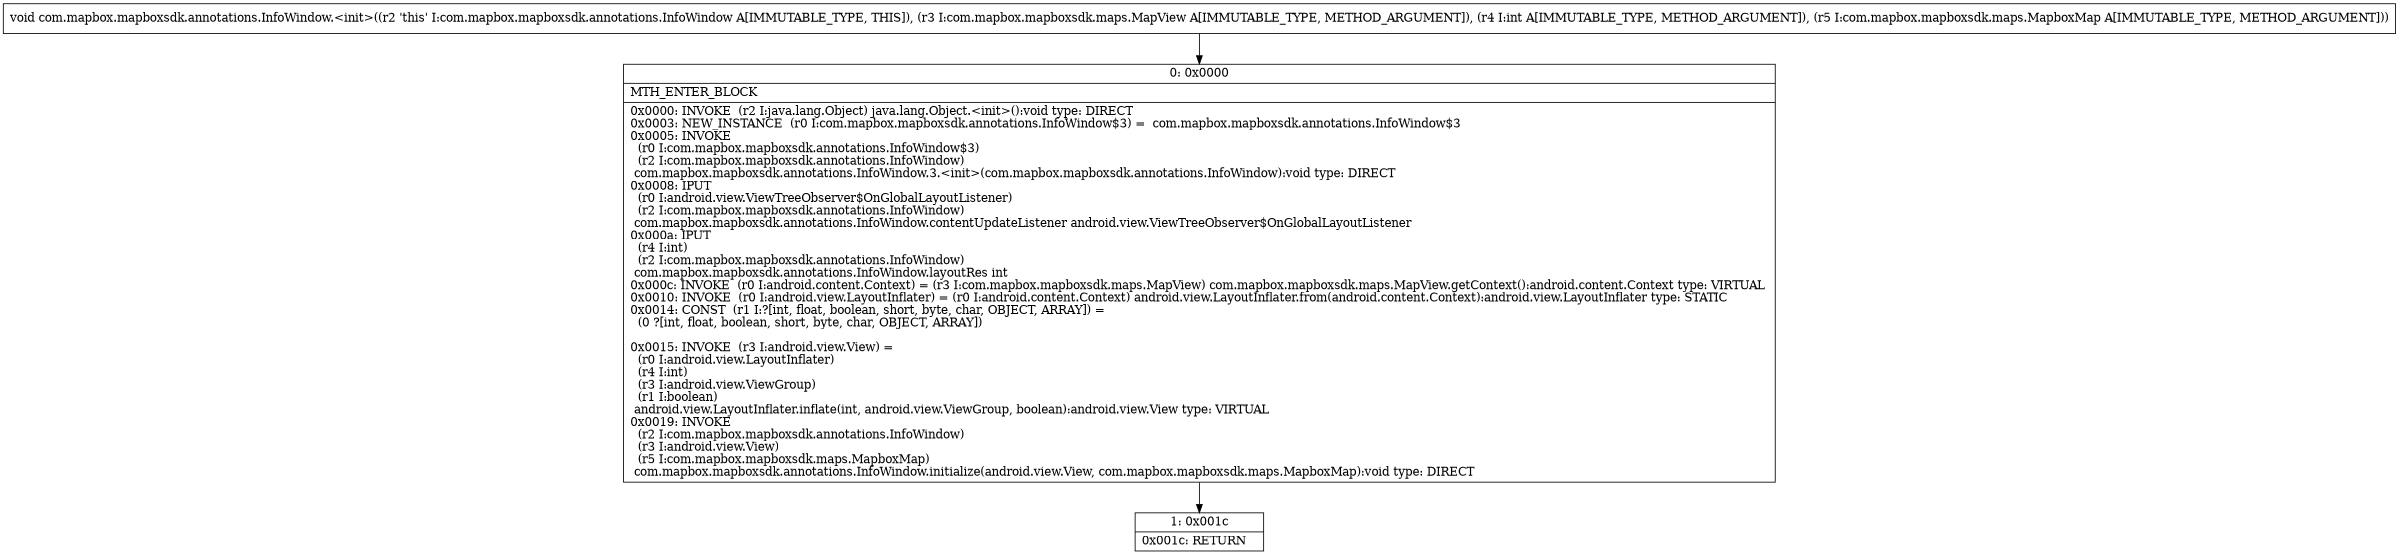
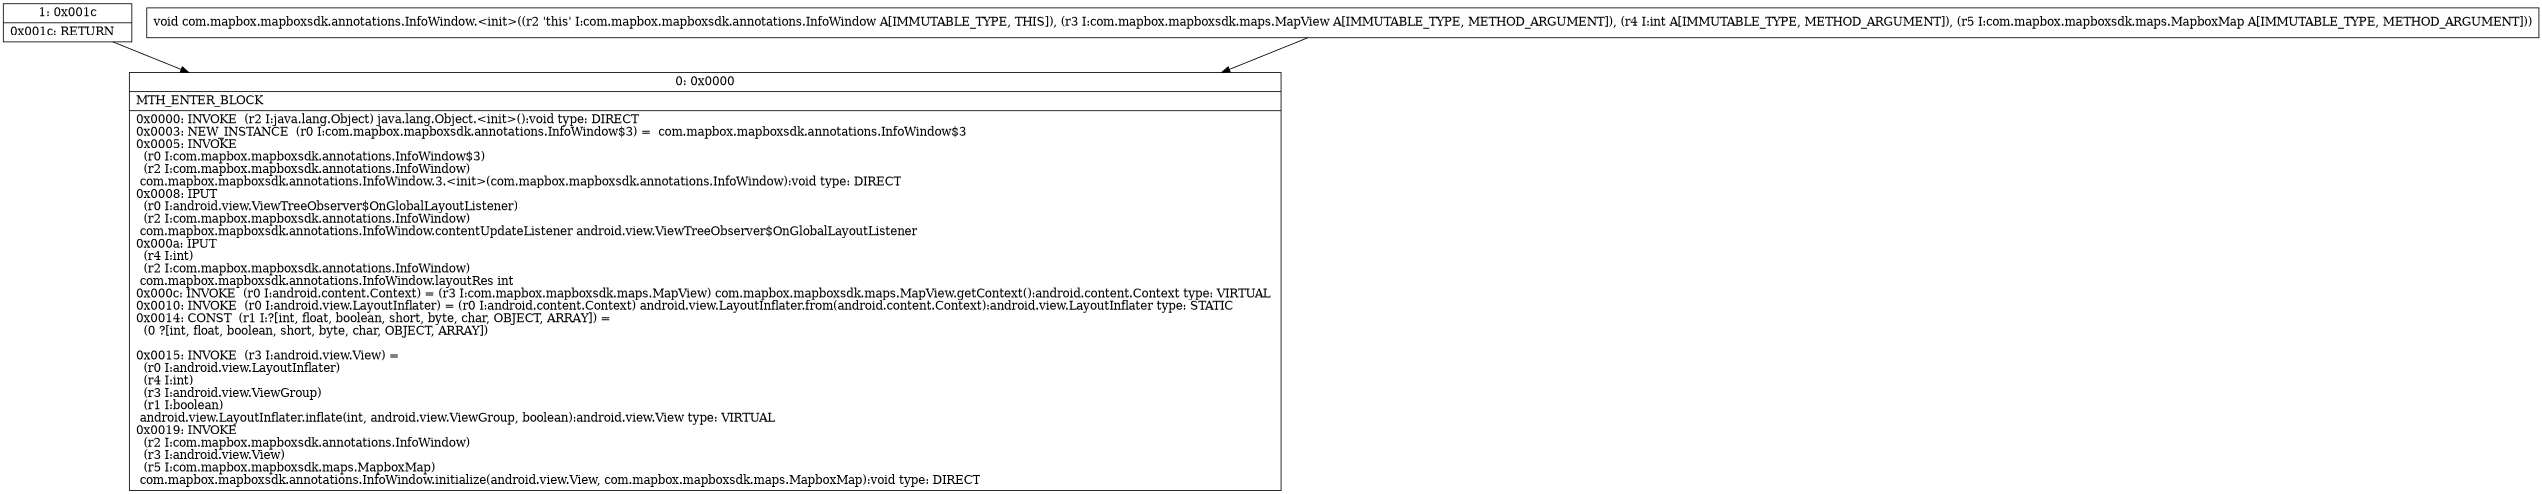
(1199, 493) -> (147, 56)
